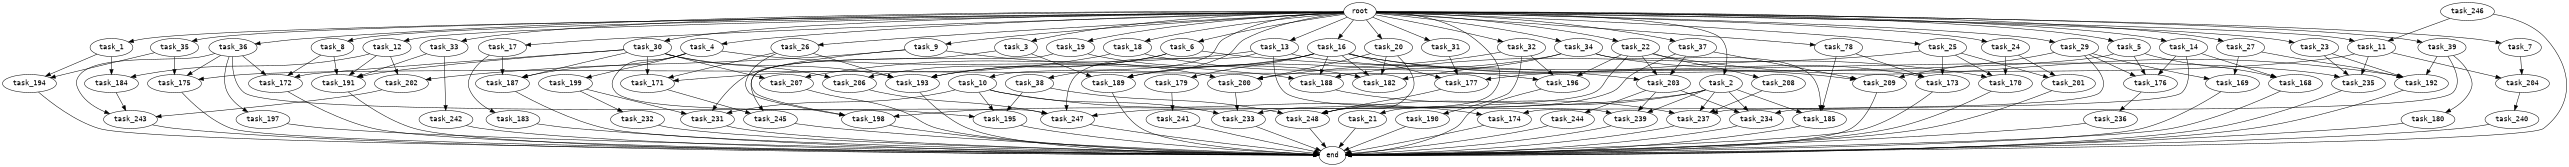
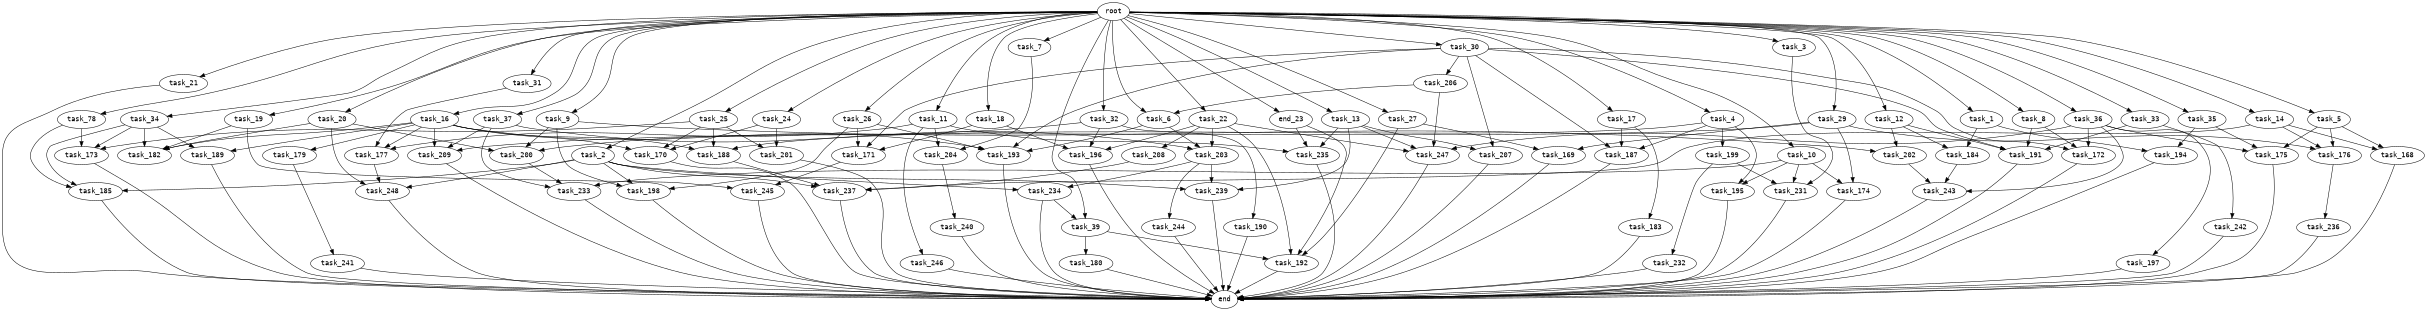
(2421, 29) -> (905, 194)
(2314, 48) -> (1291, 120)
(1059, 64) -> none
(1020, 67) -> (1302, 93)
(1029, 84) -> none
(2137, 109) -> (1063, 208)
